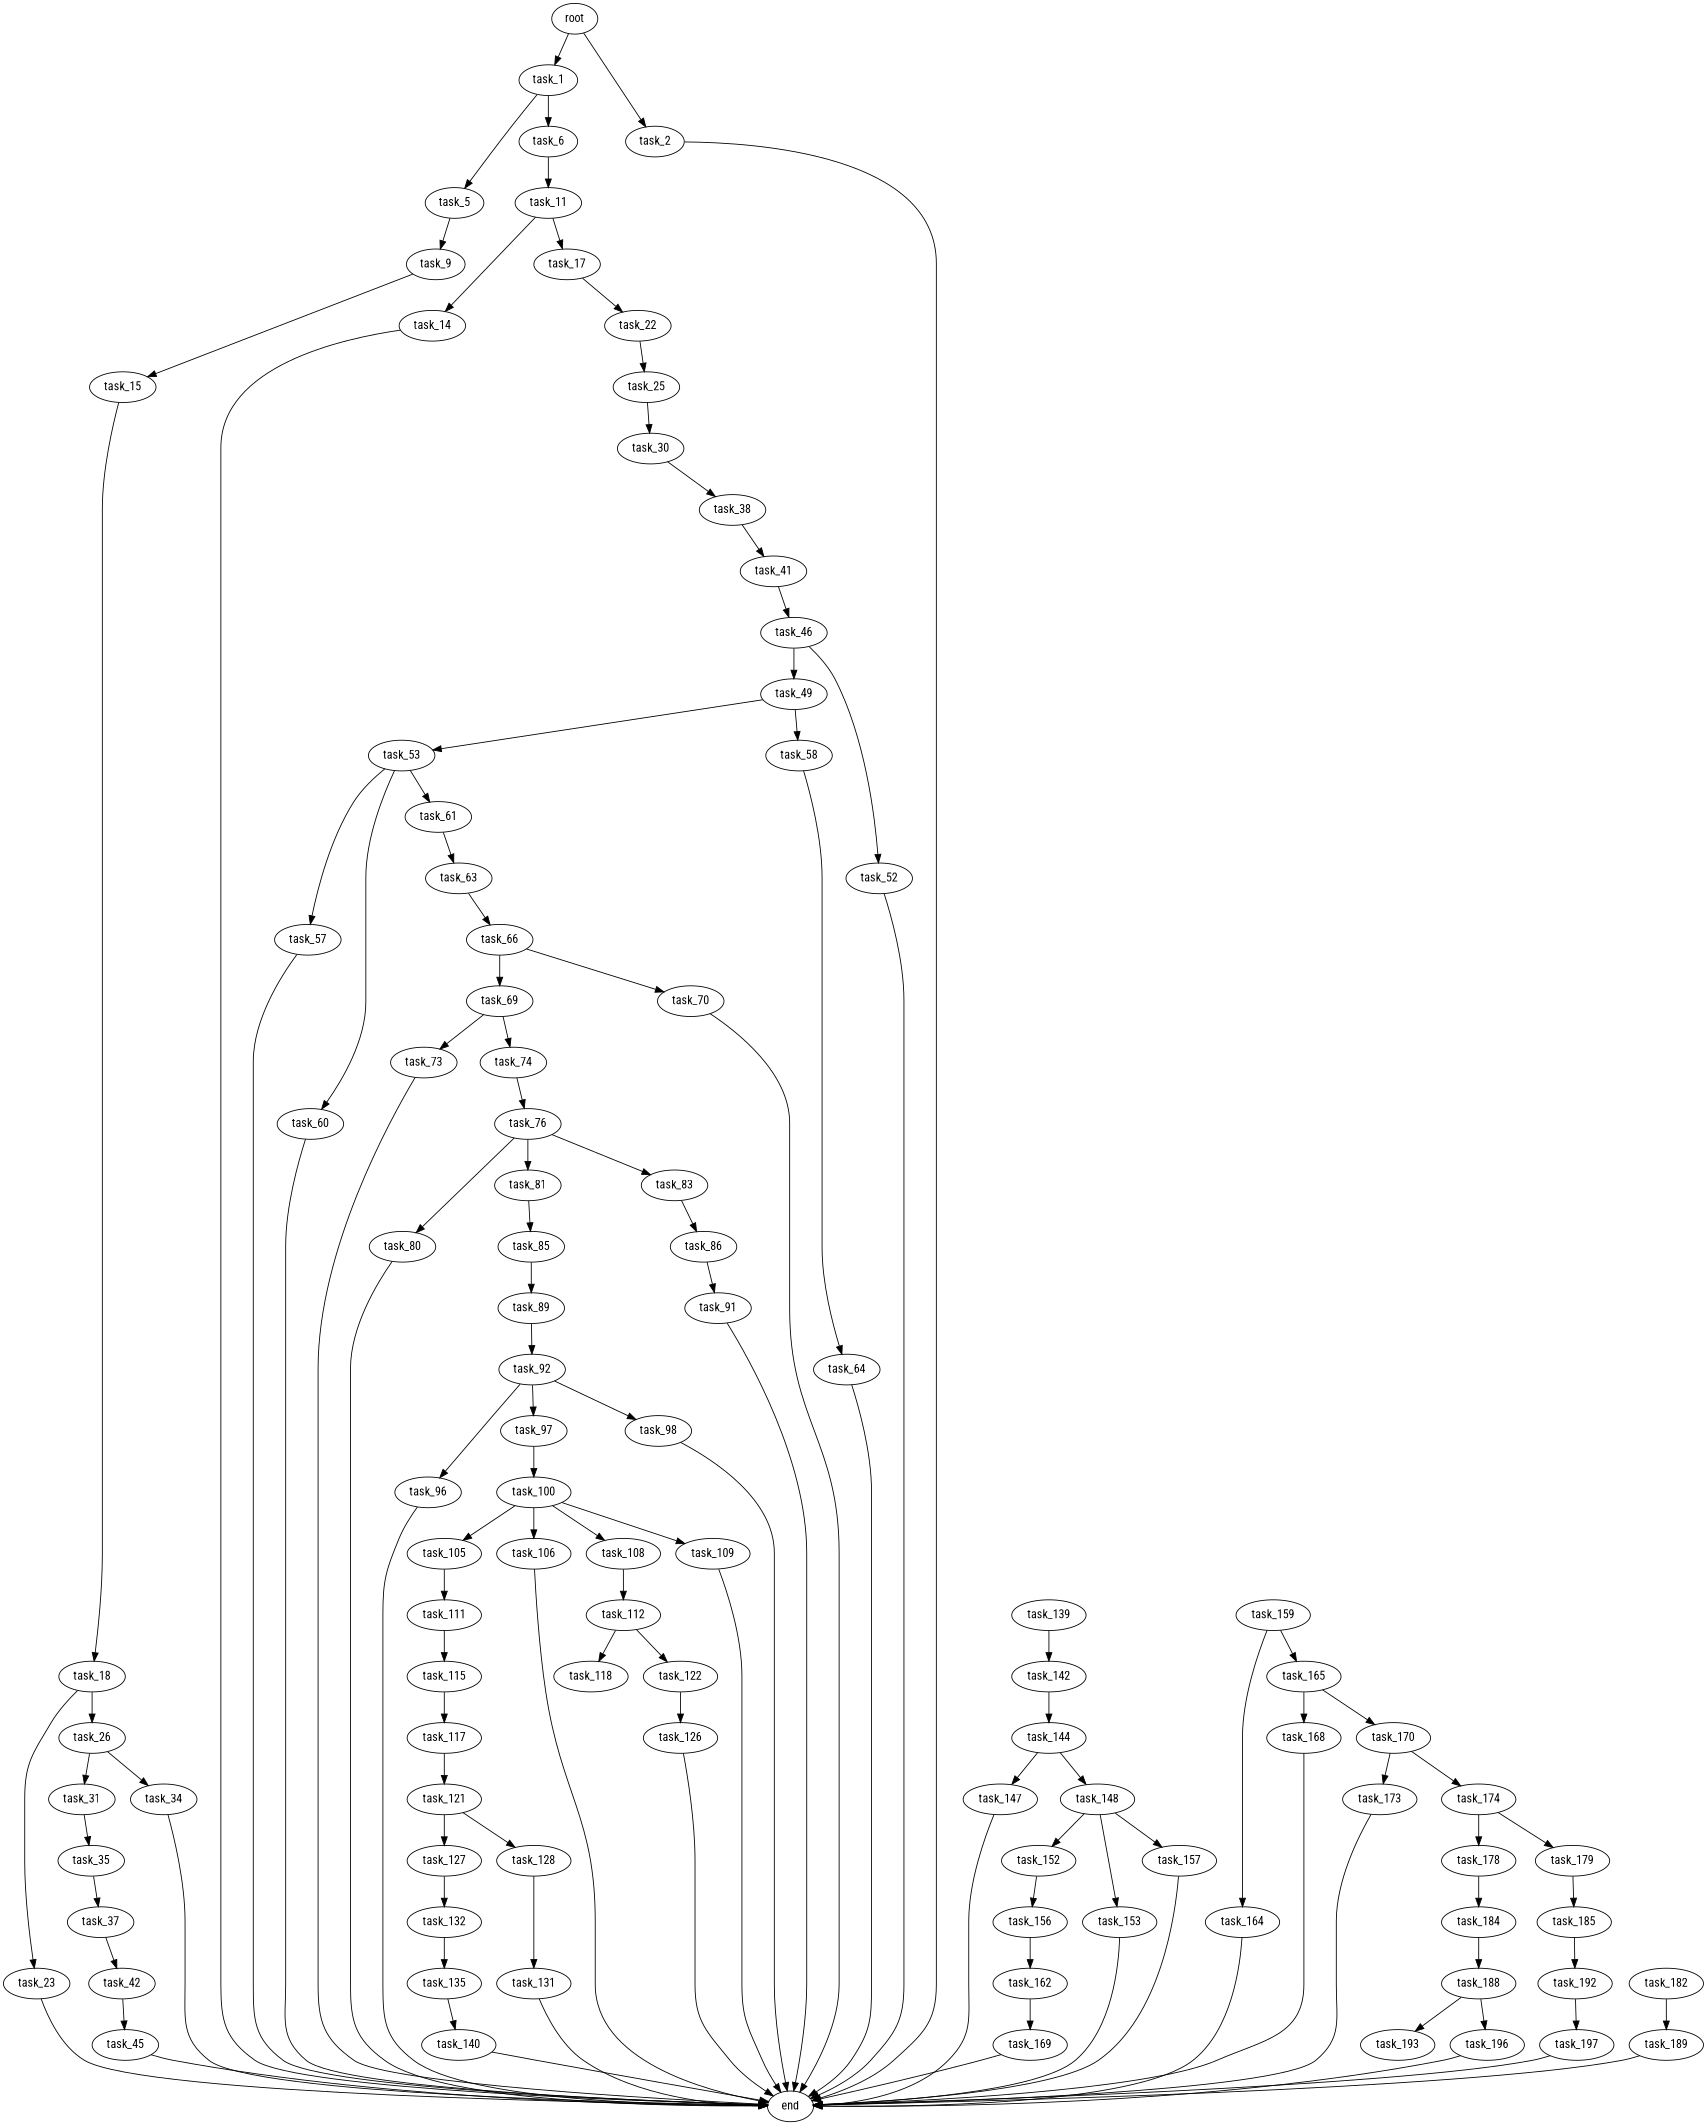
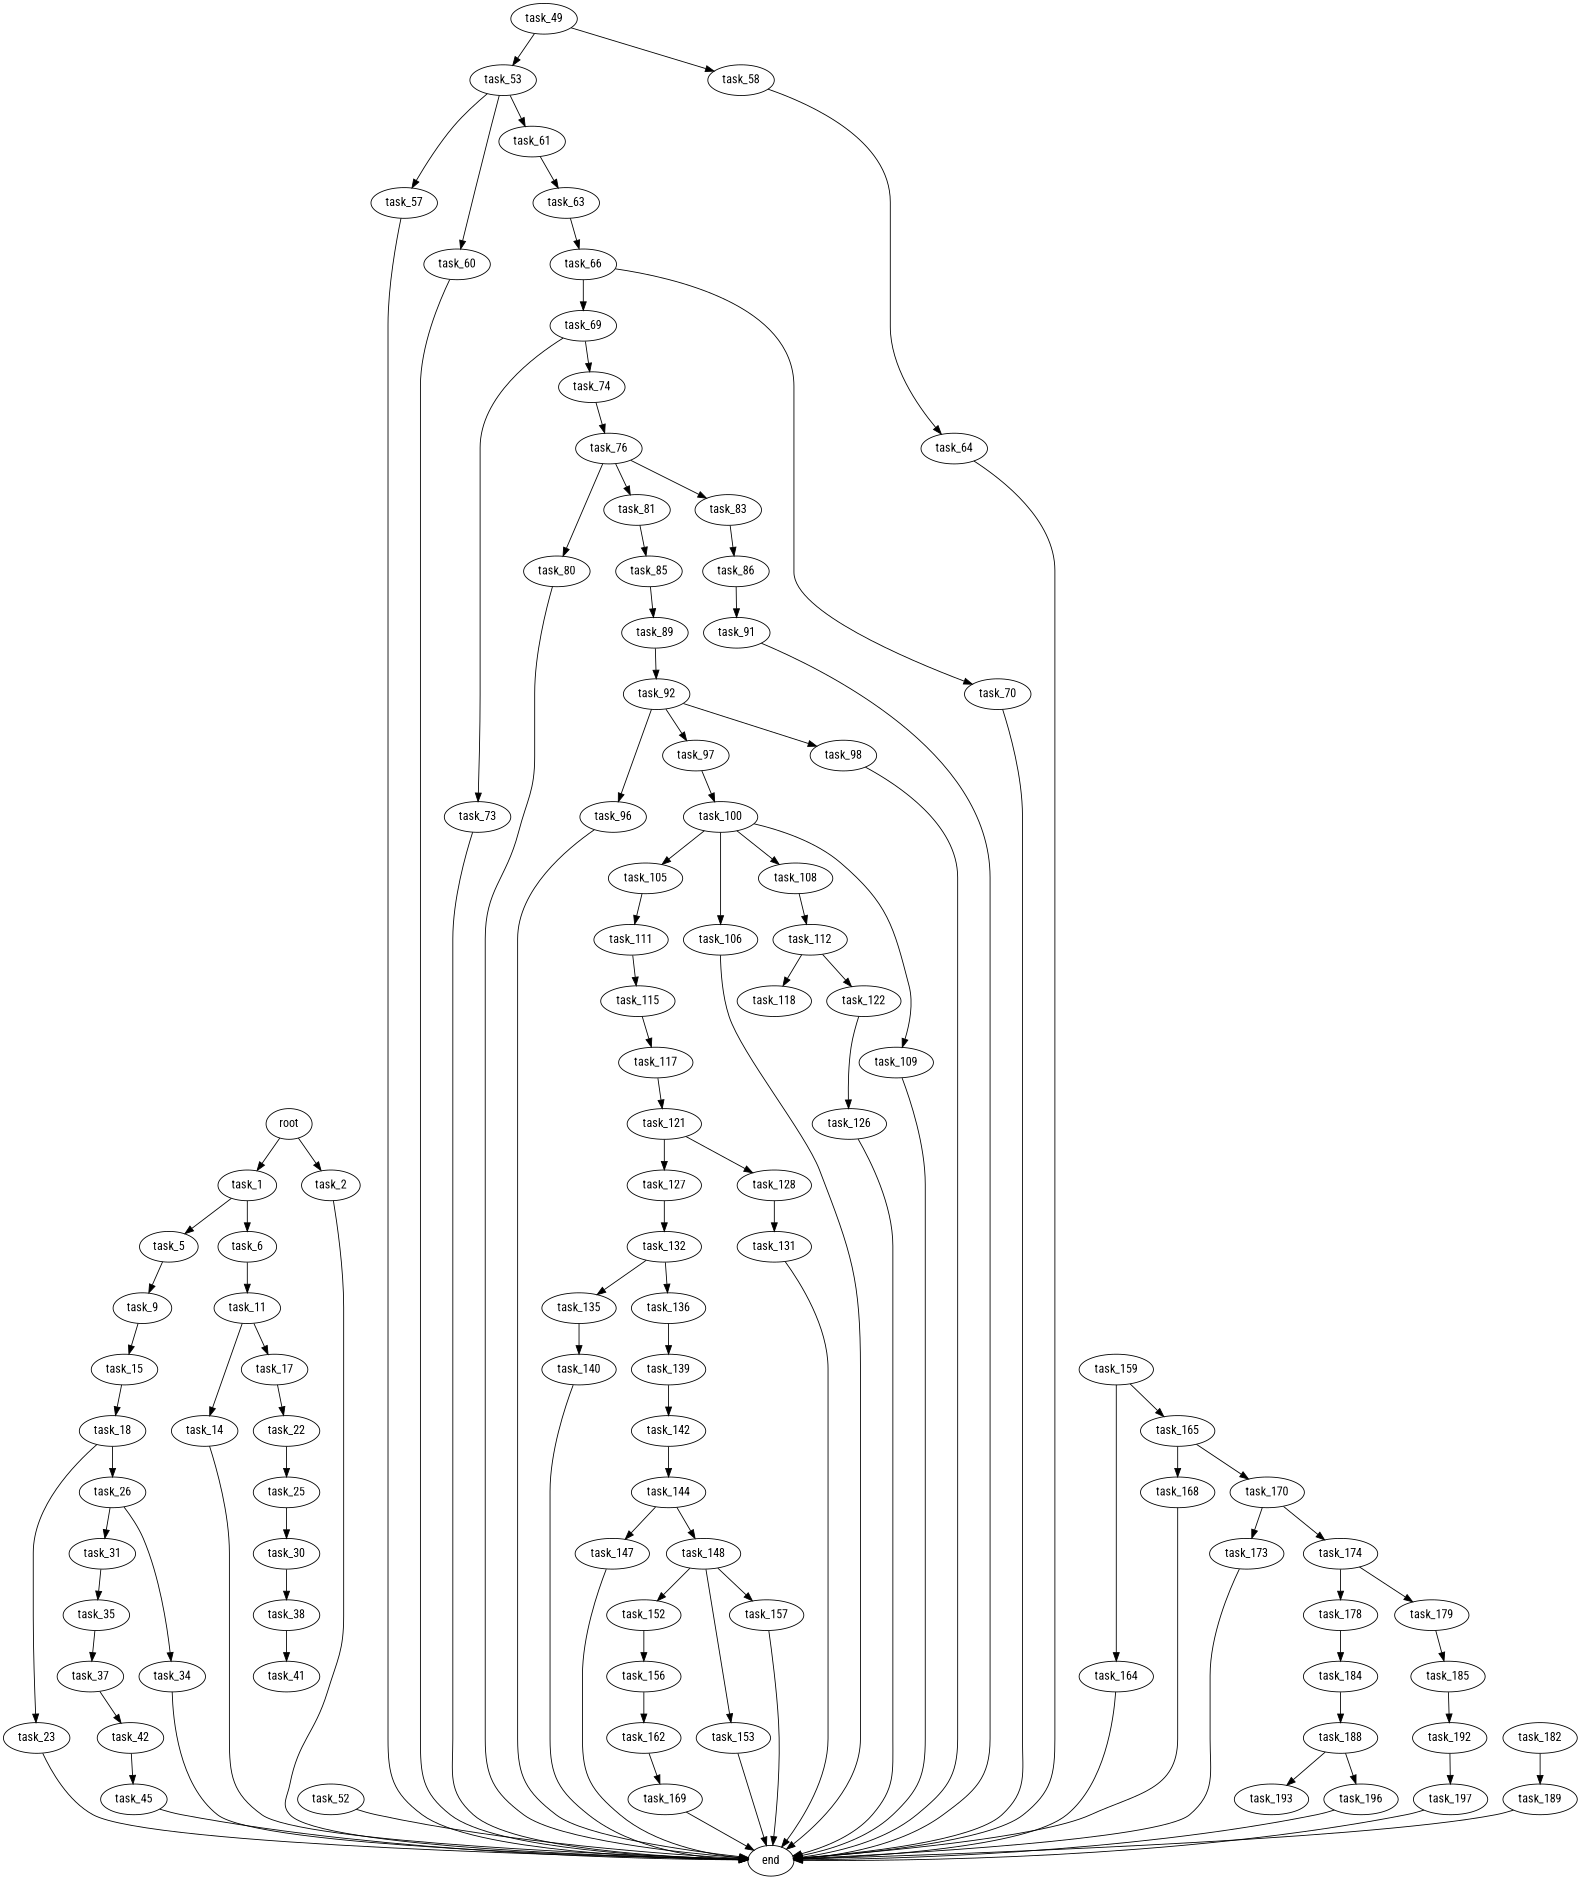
(794, 633) -> none
none -> (669, 1308)
